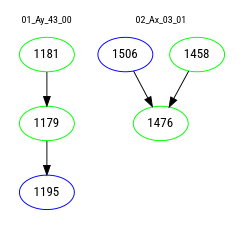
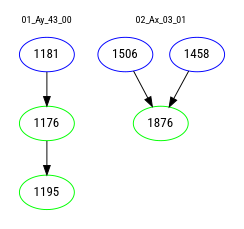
(47, 55) -> (47, 55)
(197, 55) -> (197, 55)
(47, 123) -> (47, 123)
(161, 123) -> (161, 123)
(47, 192) -> (47, 192)
